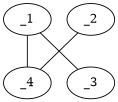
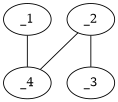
(55, 47) -> (91, 51)
